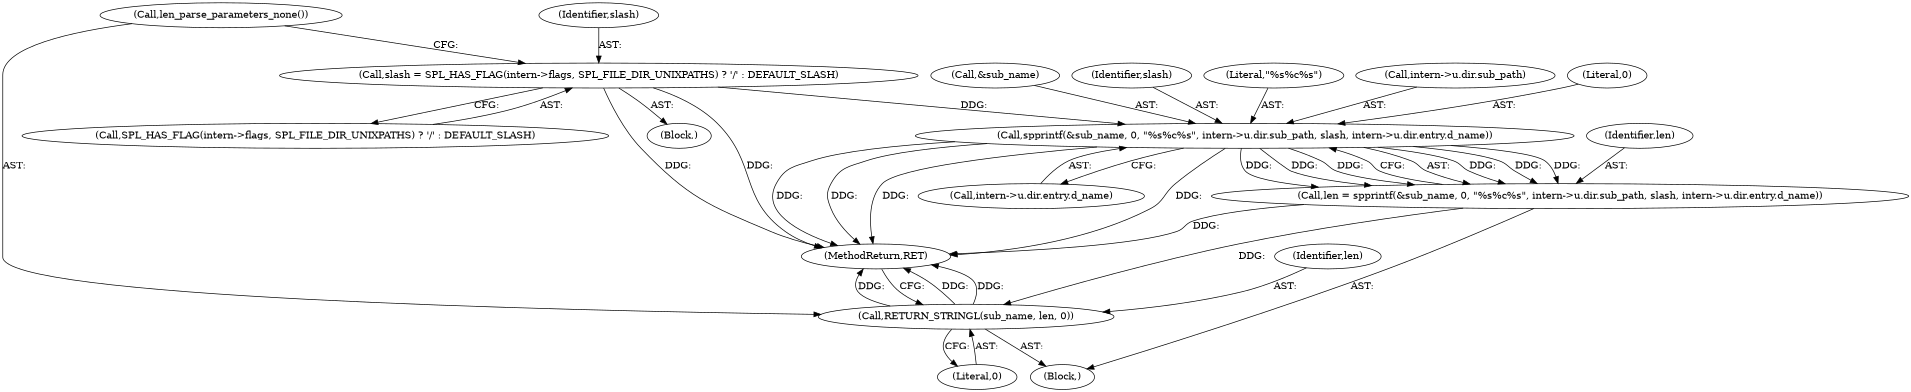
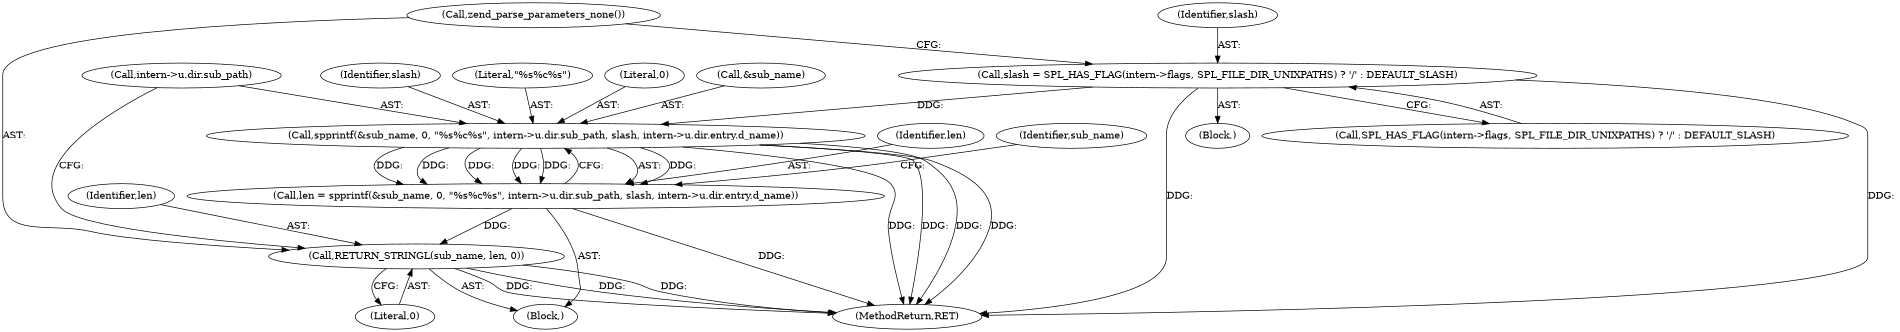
(221, 15) -> (534, 15)
none -> (1071, 136)
(1031, 196) -> none
(896, 289) -> (92, 221)
